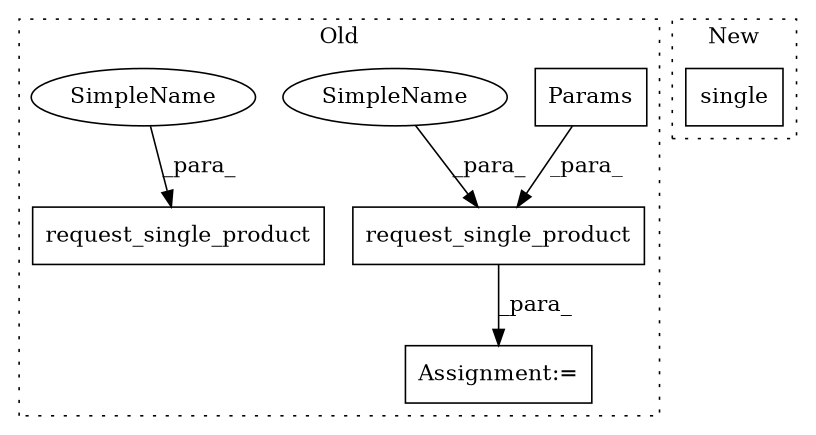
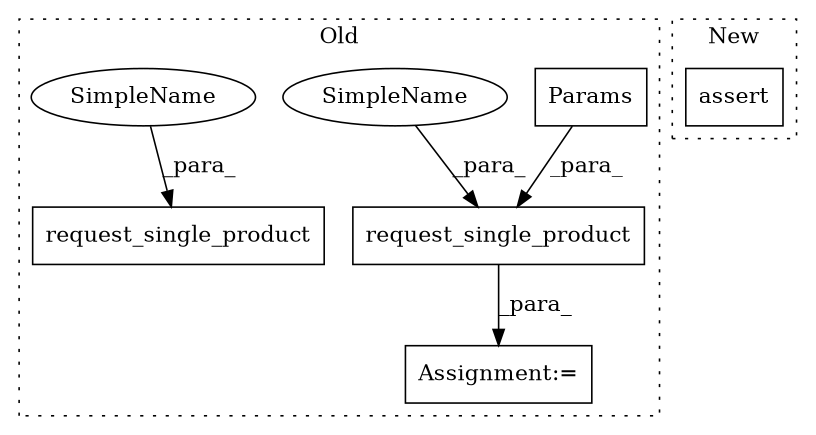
(734, 97) -> (734, 97)
